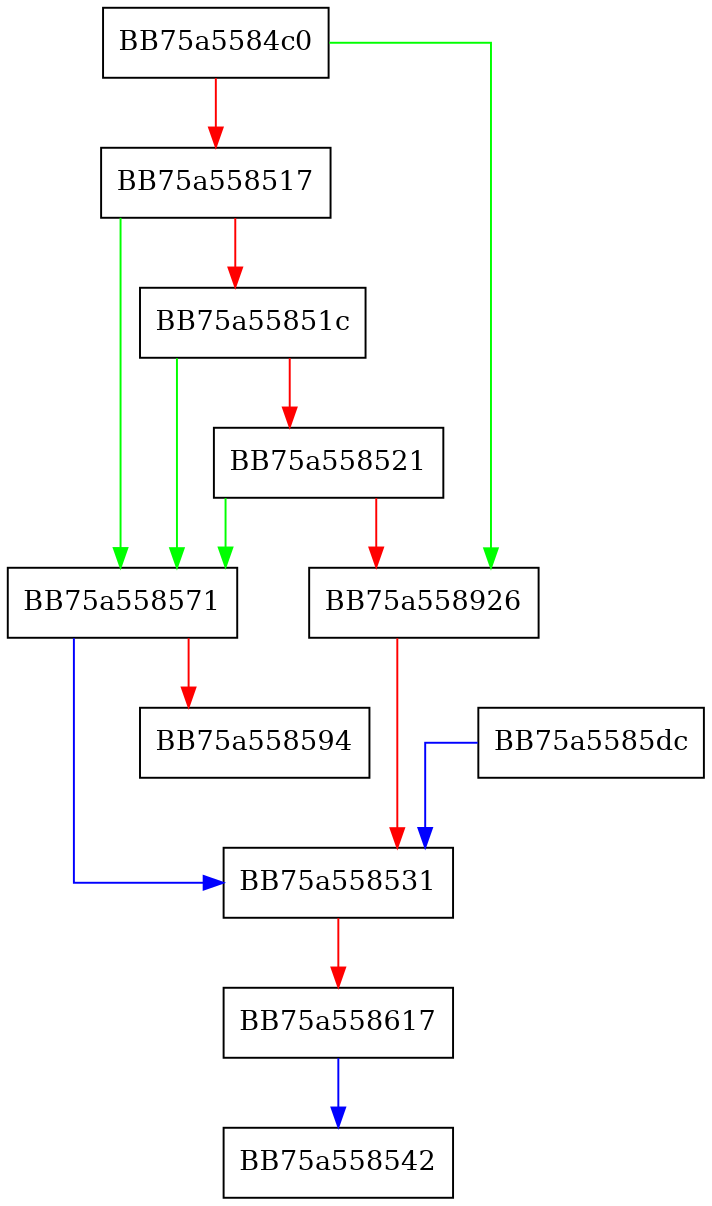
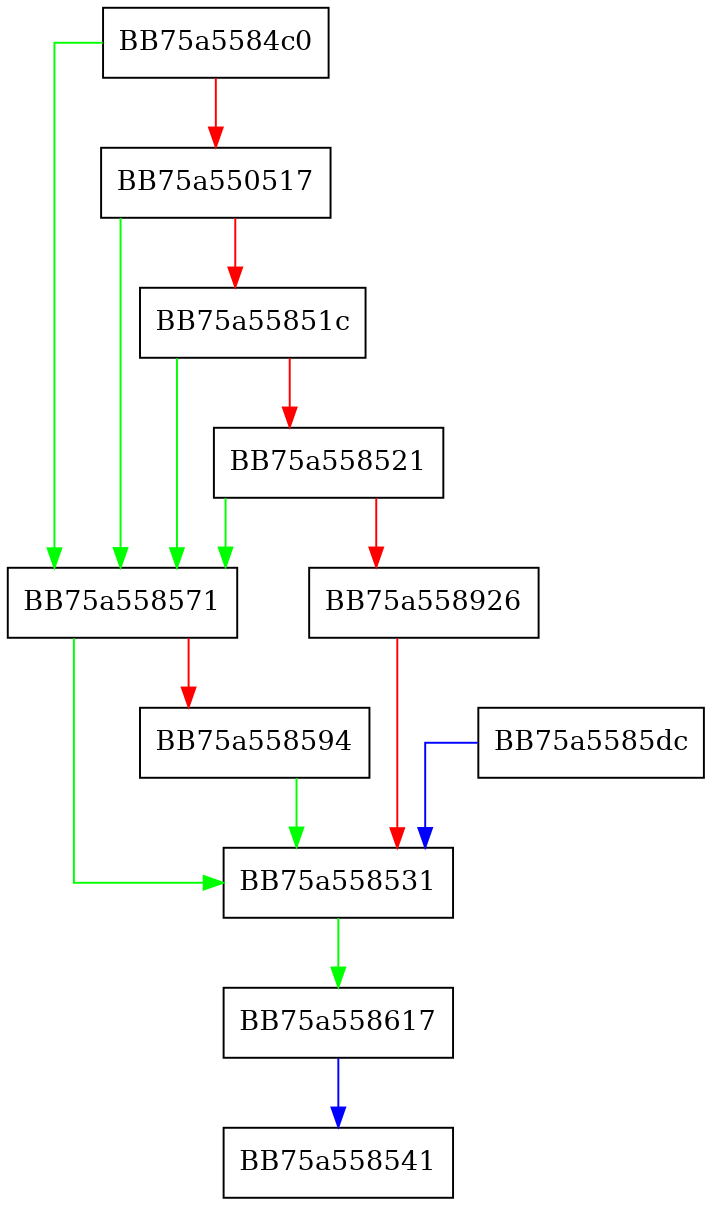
(216, 183) -> (216, 183)
(491, 215) -> (54, 271)
none -> (297, 803)
(74, 825) -> (74, 825)
(338, 943) -> (338, 943)
(338, 1163) -> (338, 1163)
